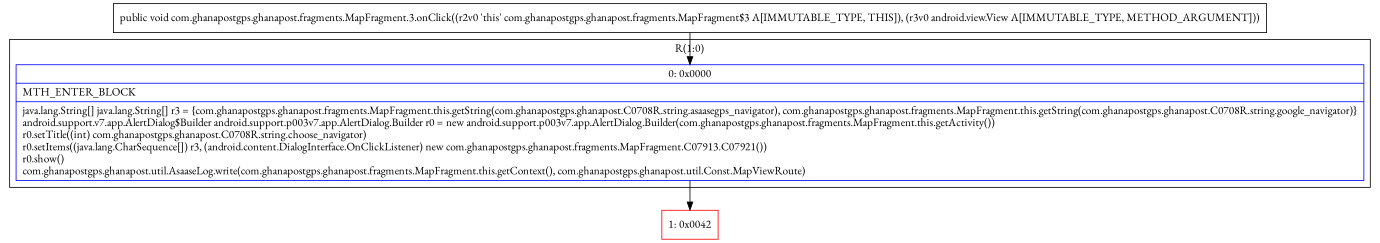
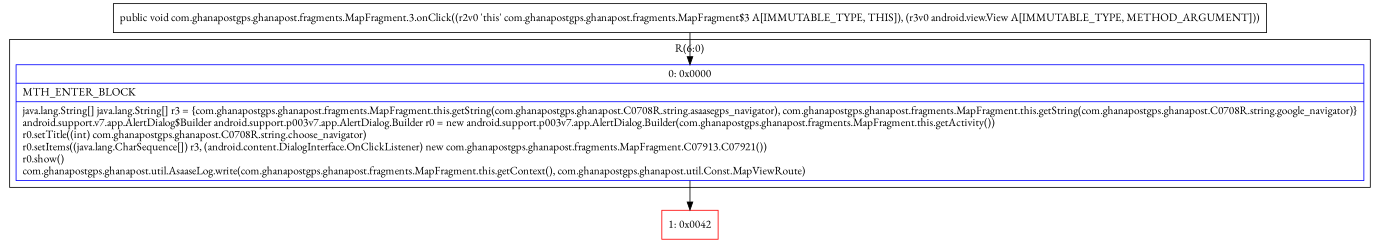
(690, 49) -> (690, 49)
